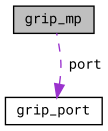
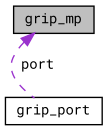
(61, 59) -> (12, 72)
